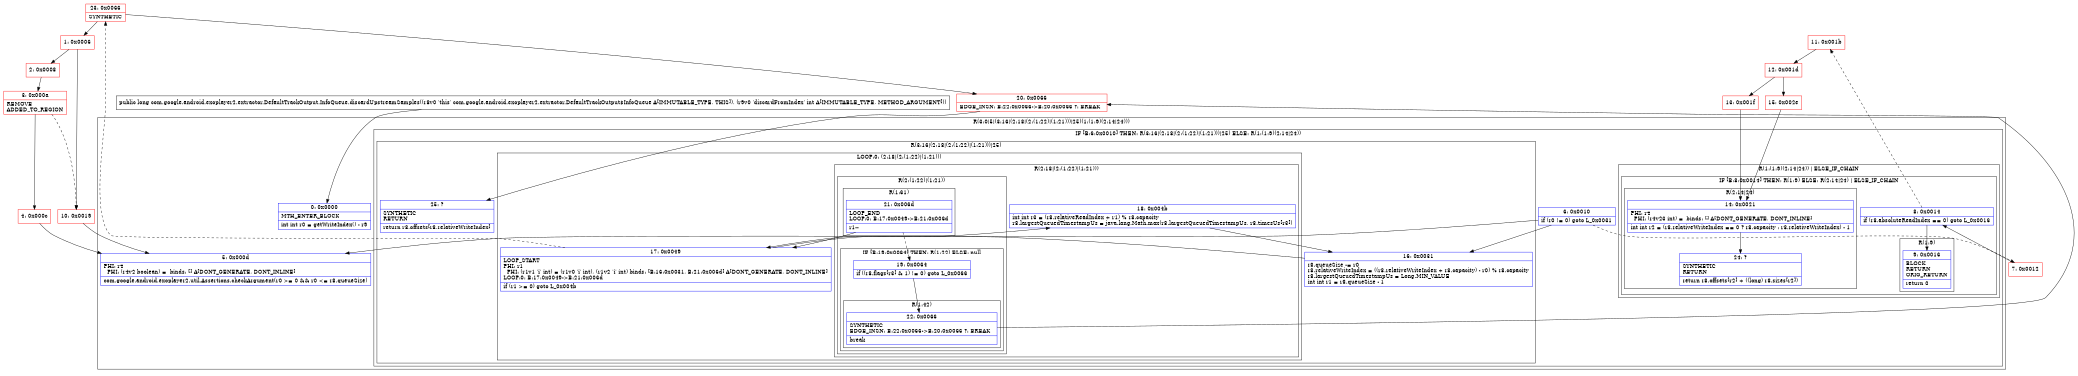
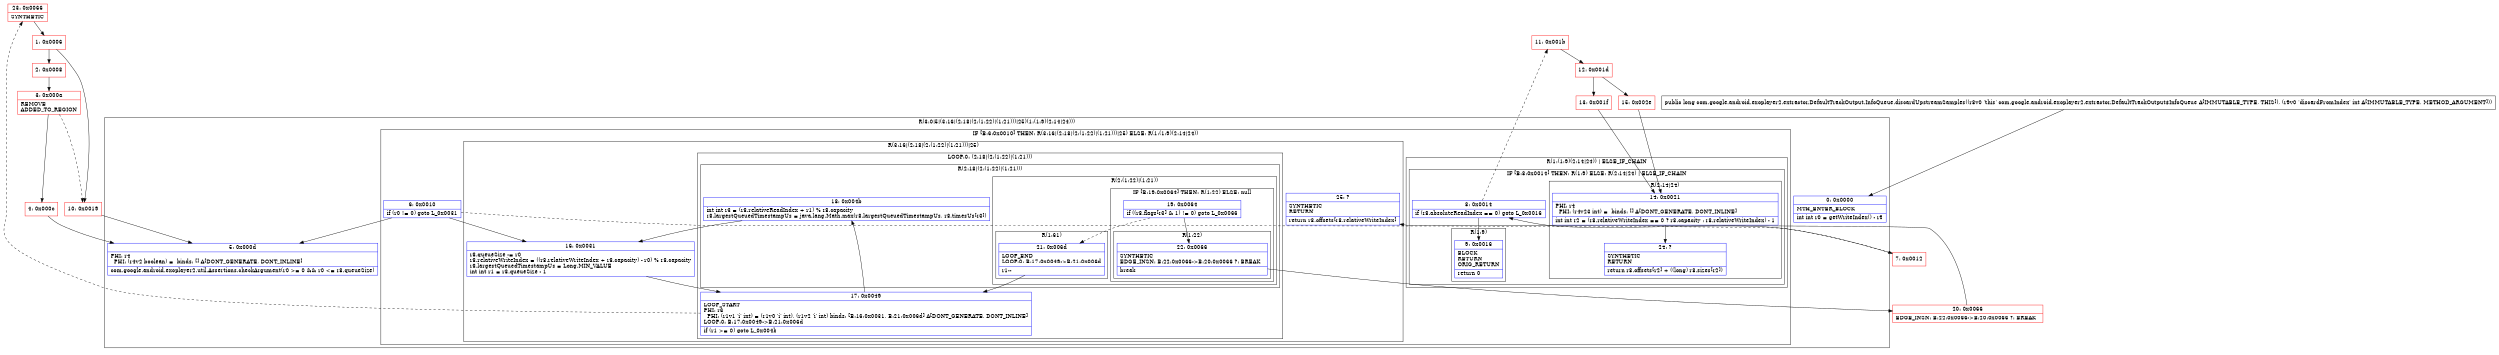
(550, 50) -> none
(906, 245) -> (1129, 223)
(514, 266) -> (715, 311)
(922, 305) -> (1192, 236)
